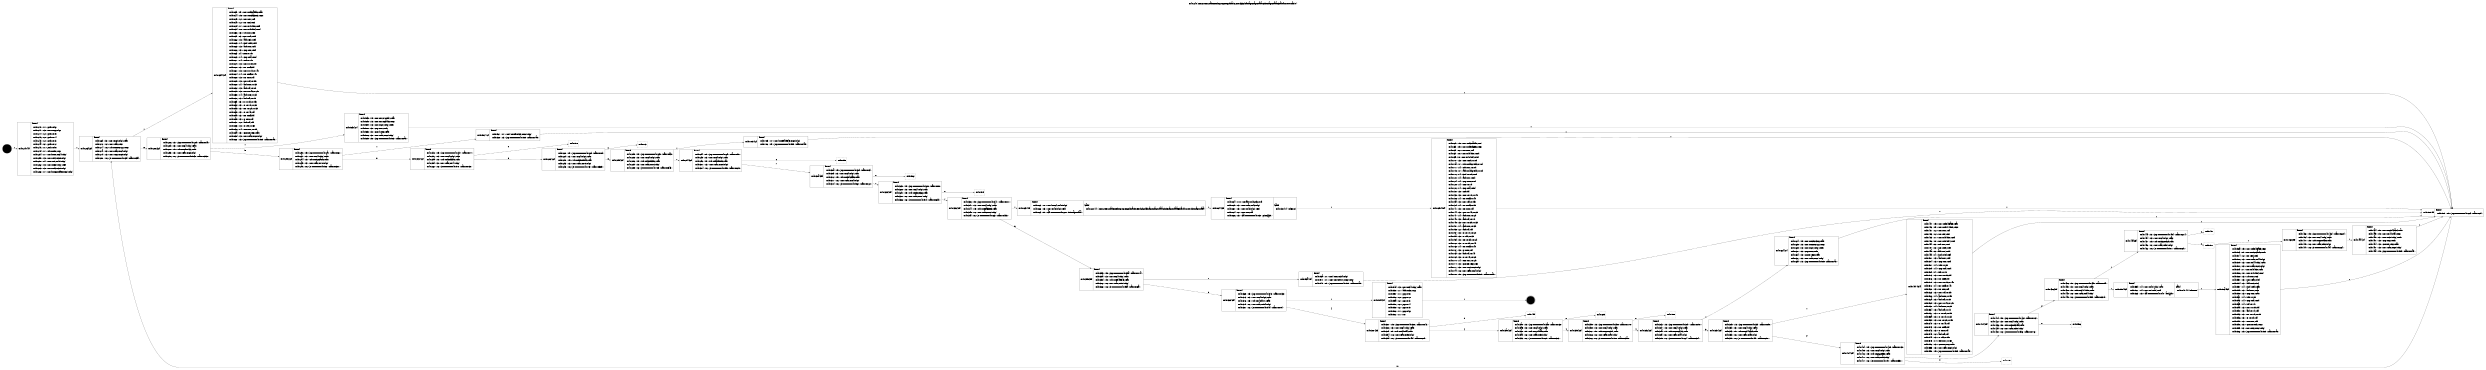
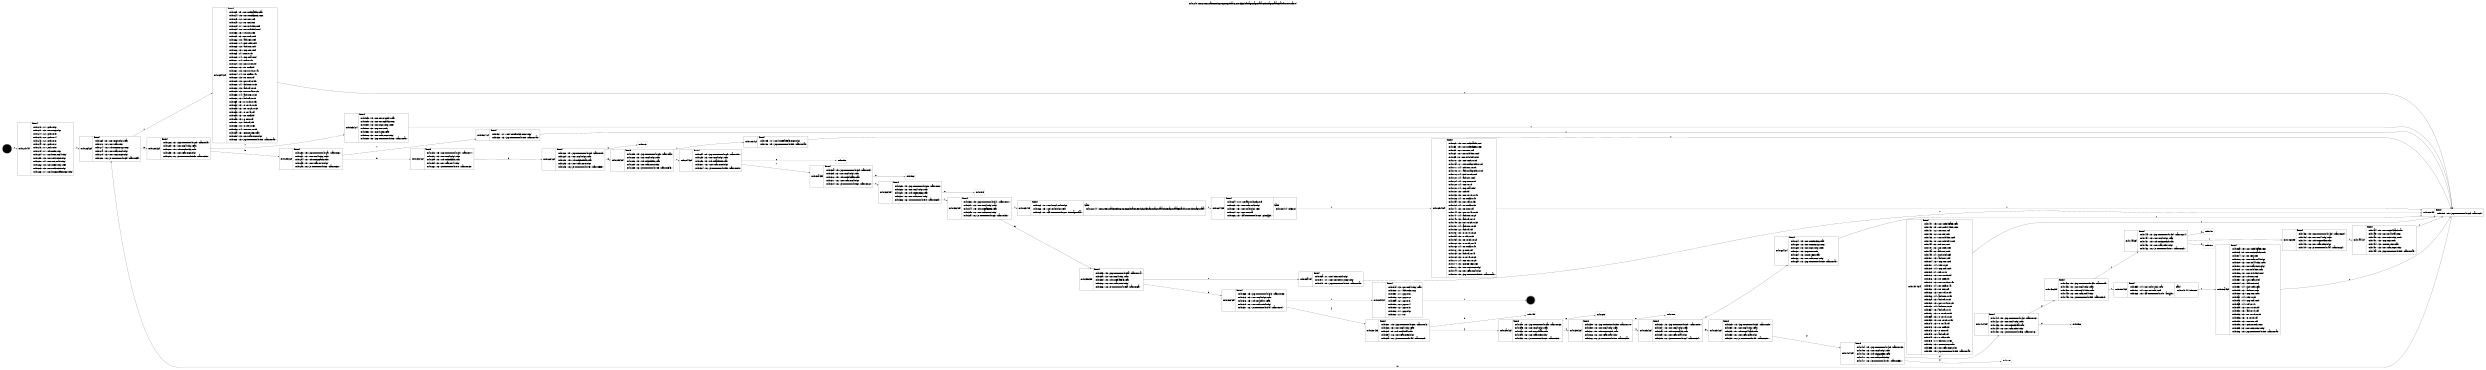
(573, 144) -> none
(2247, 242) -> (2234, 240)
(1839, 309) -> none
